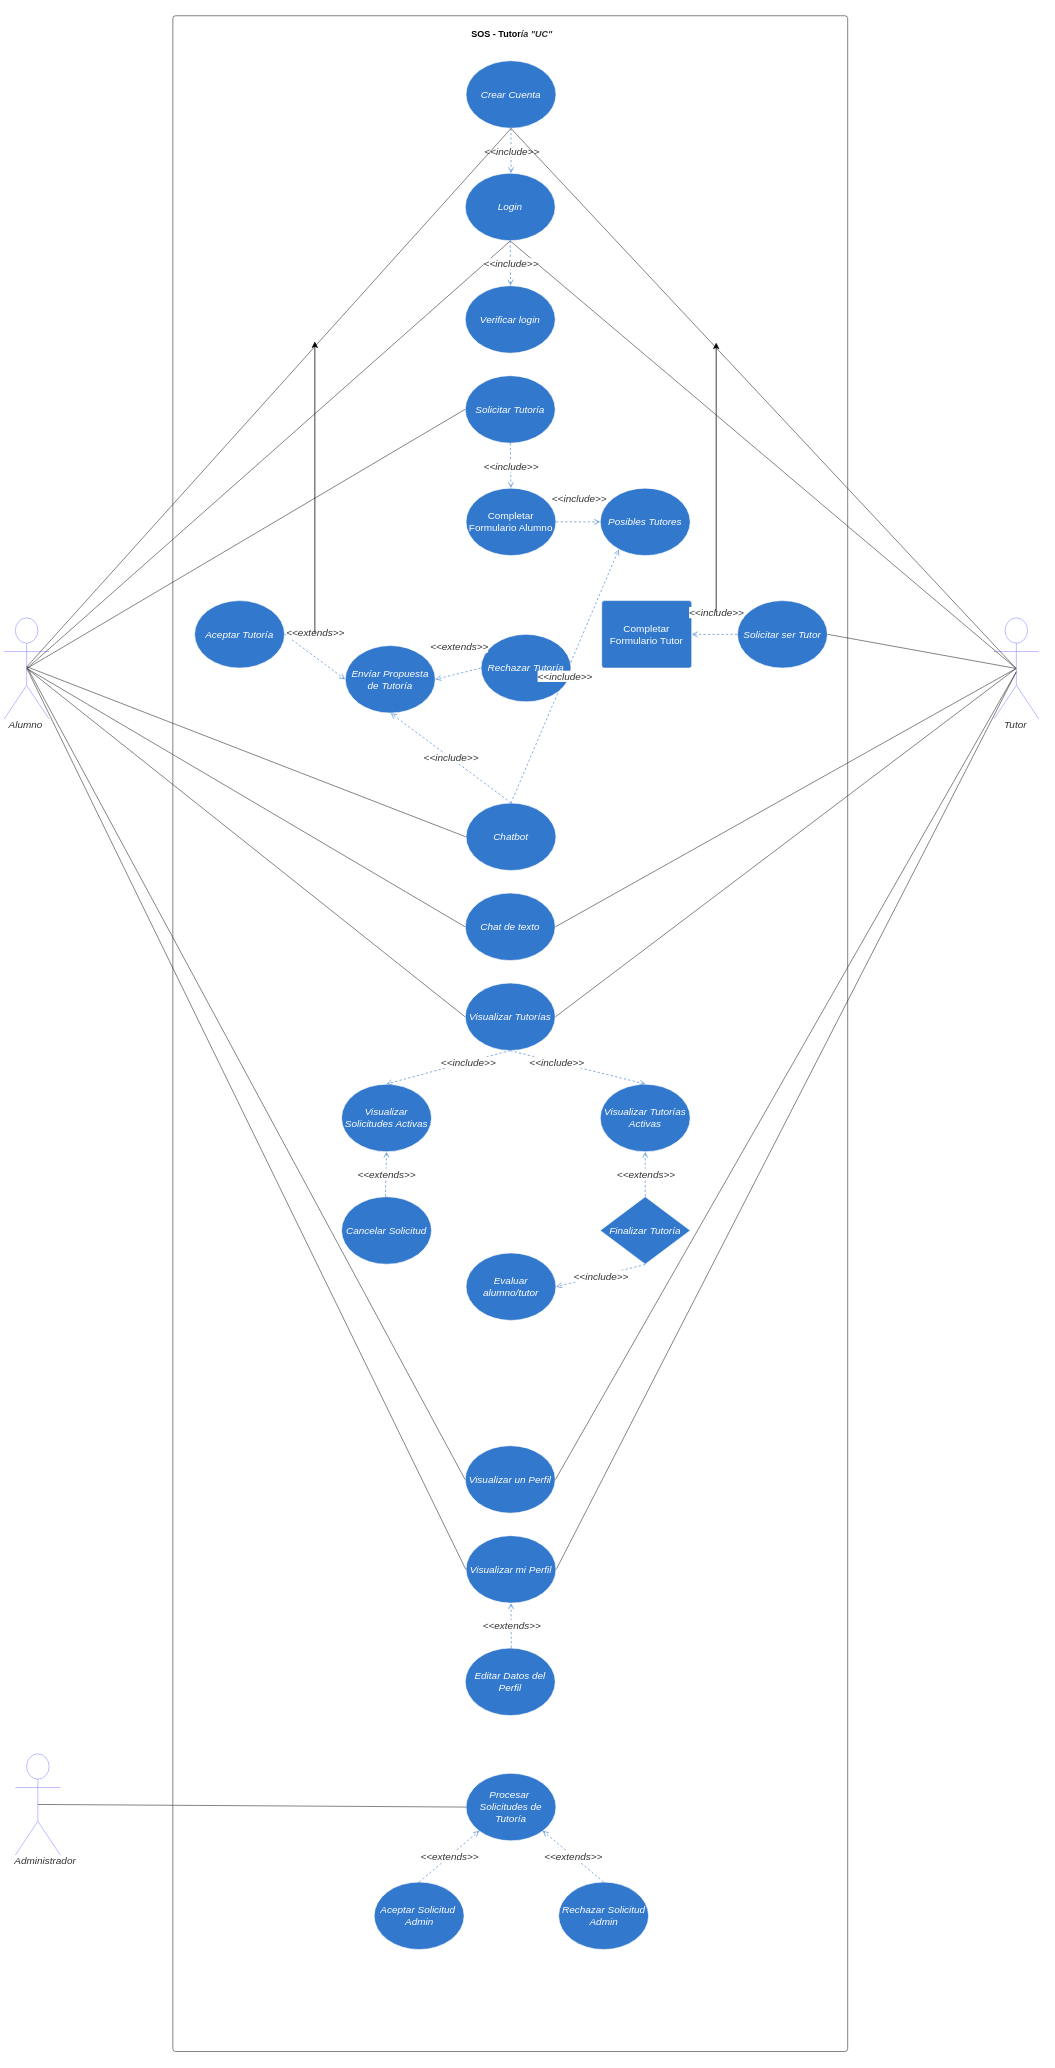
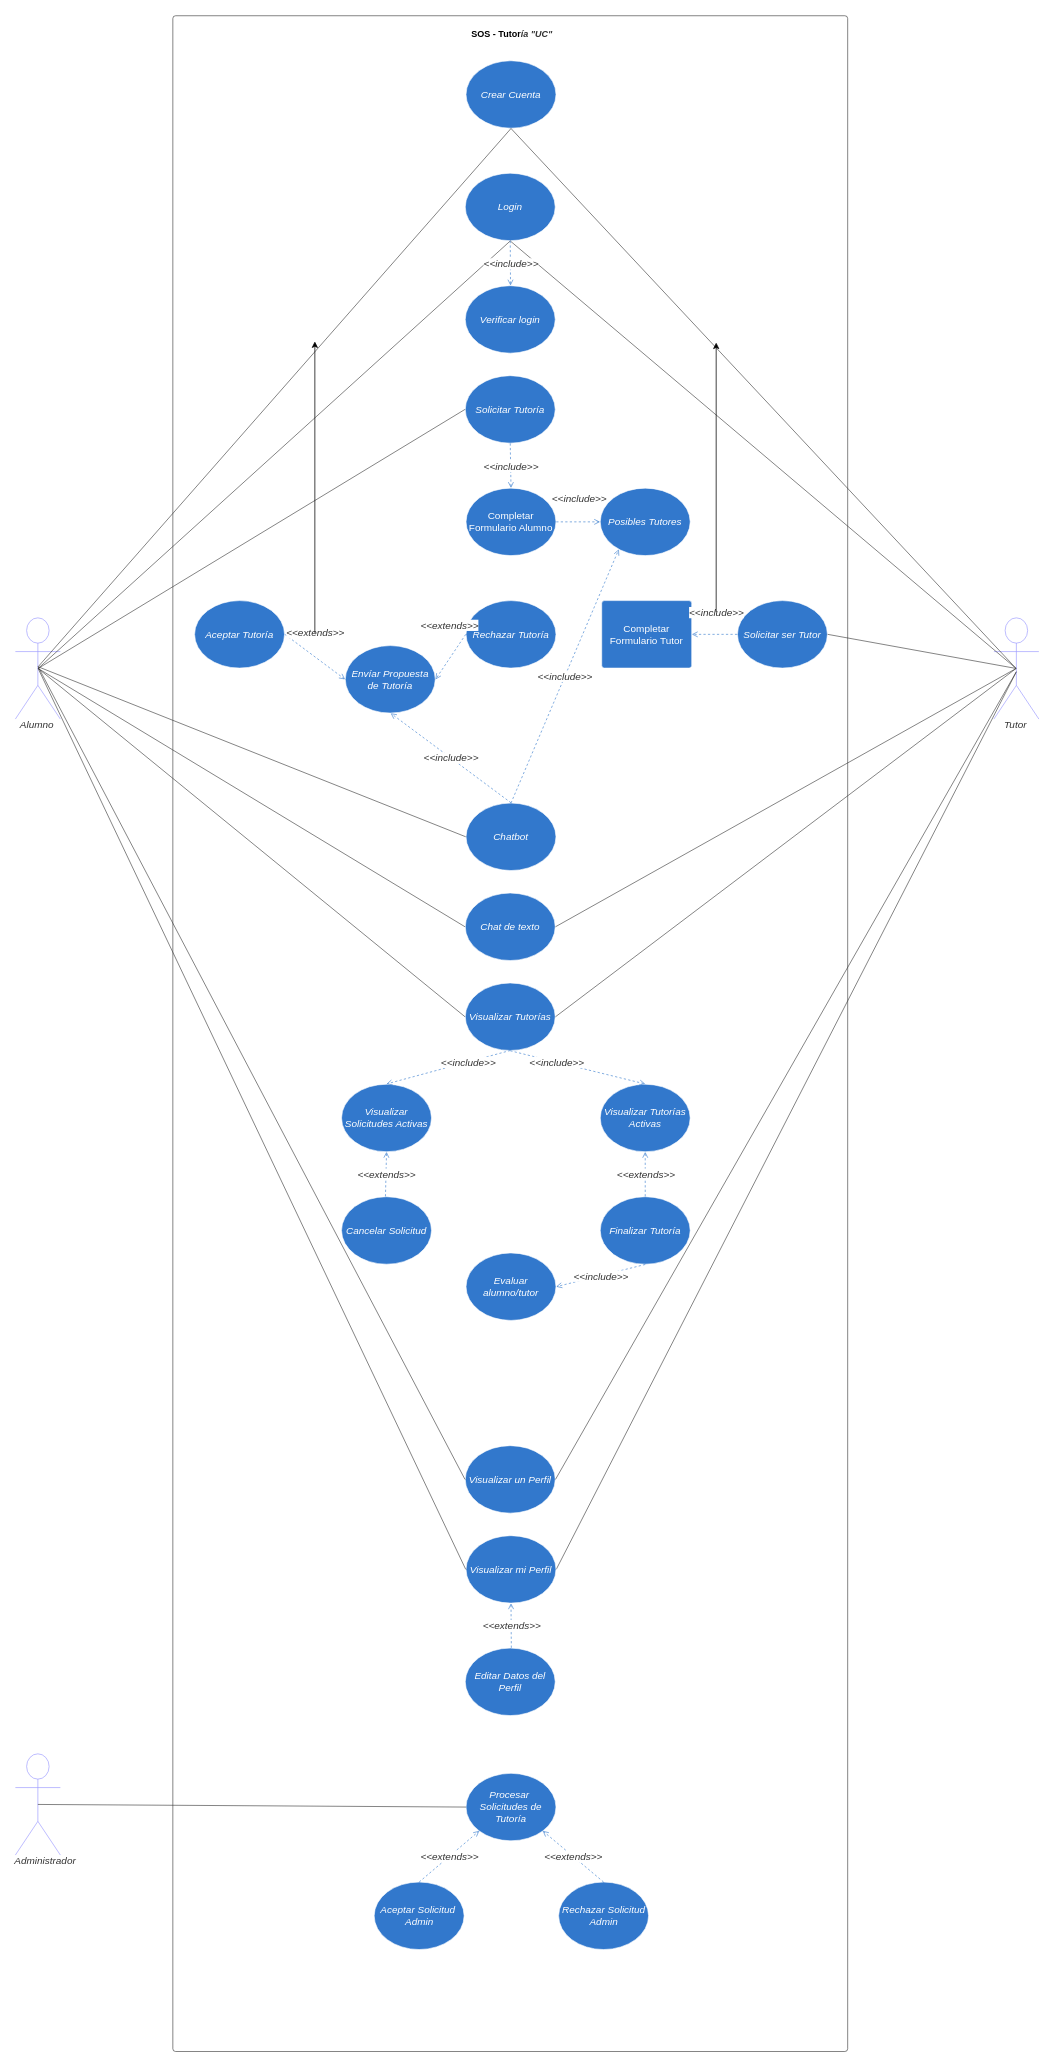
(511, 151) -> none
(27, 668) -> (38, 668)
(526, 668) -> (511, 634)
(645, 1230) -> (645, 1230)
